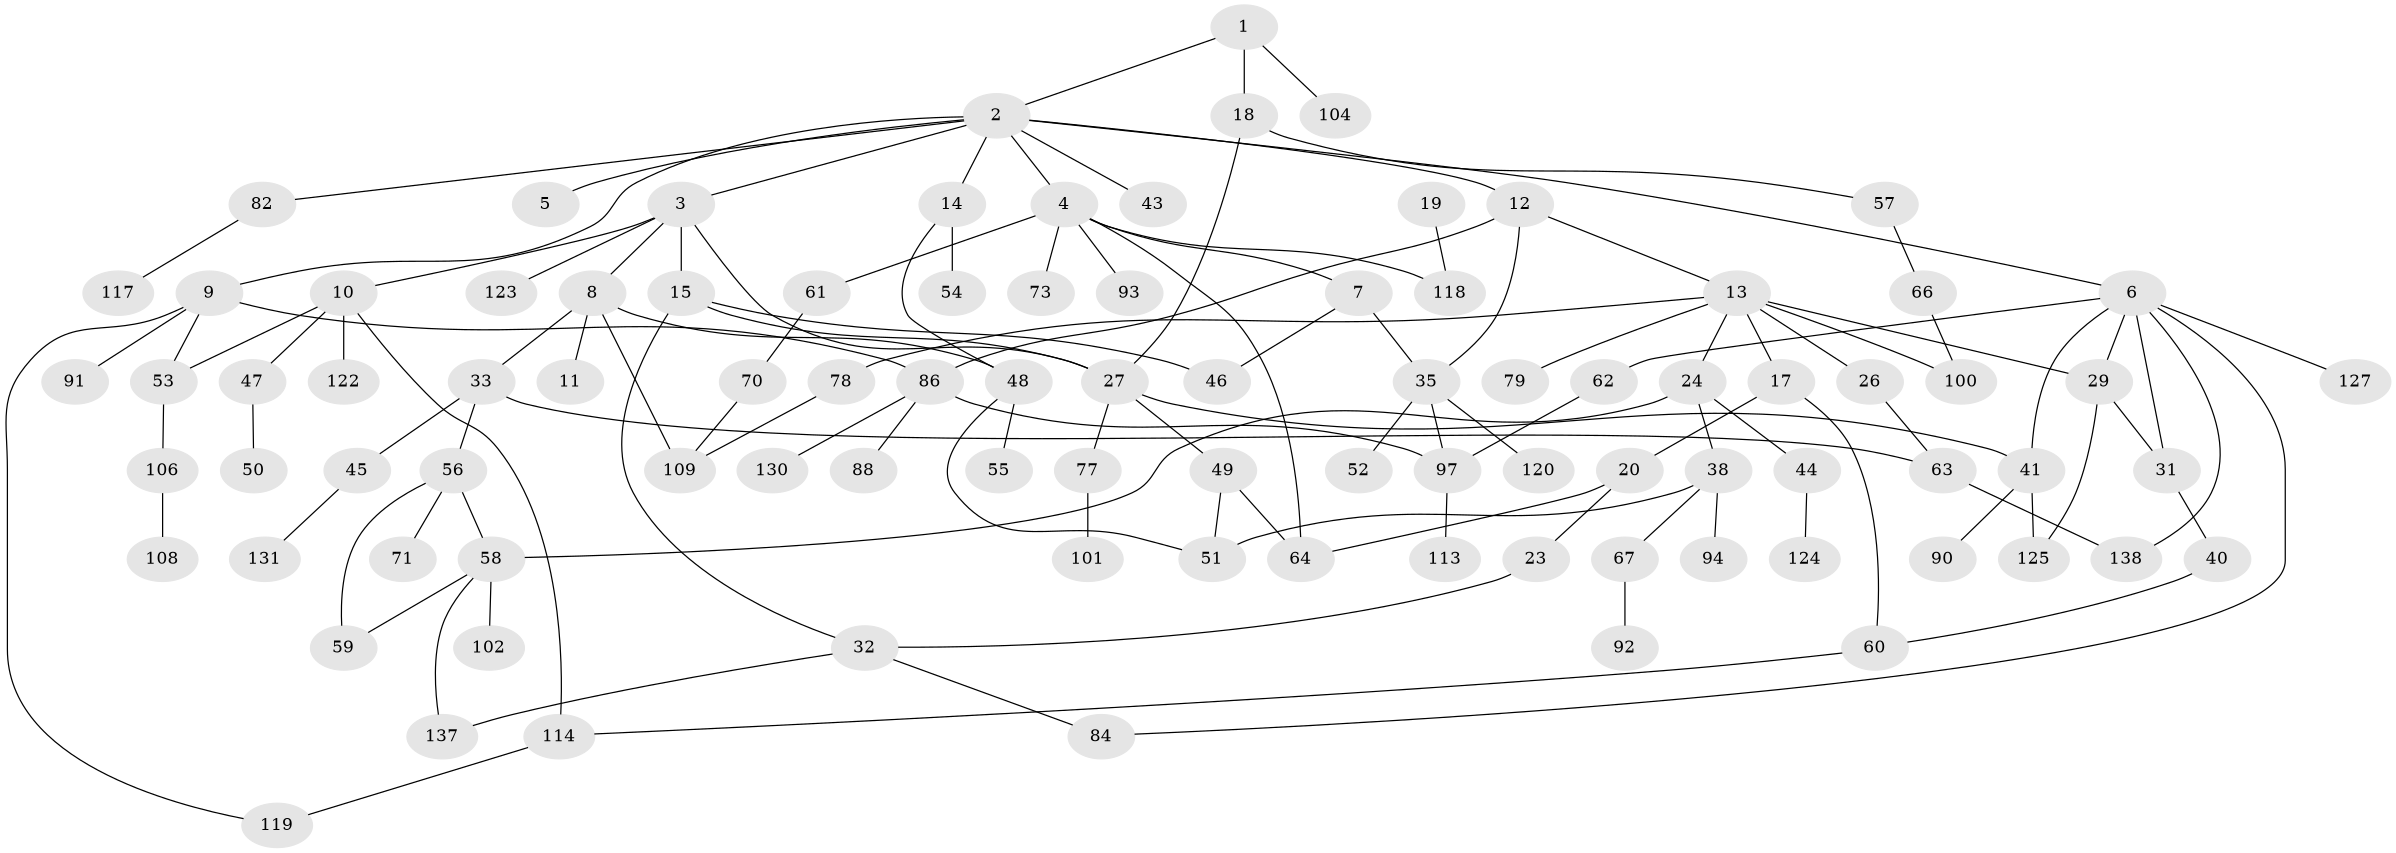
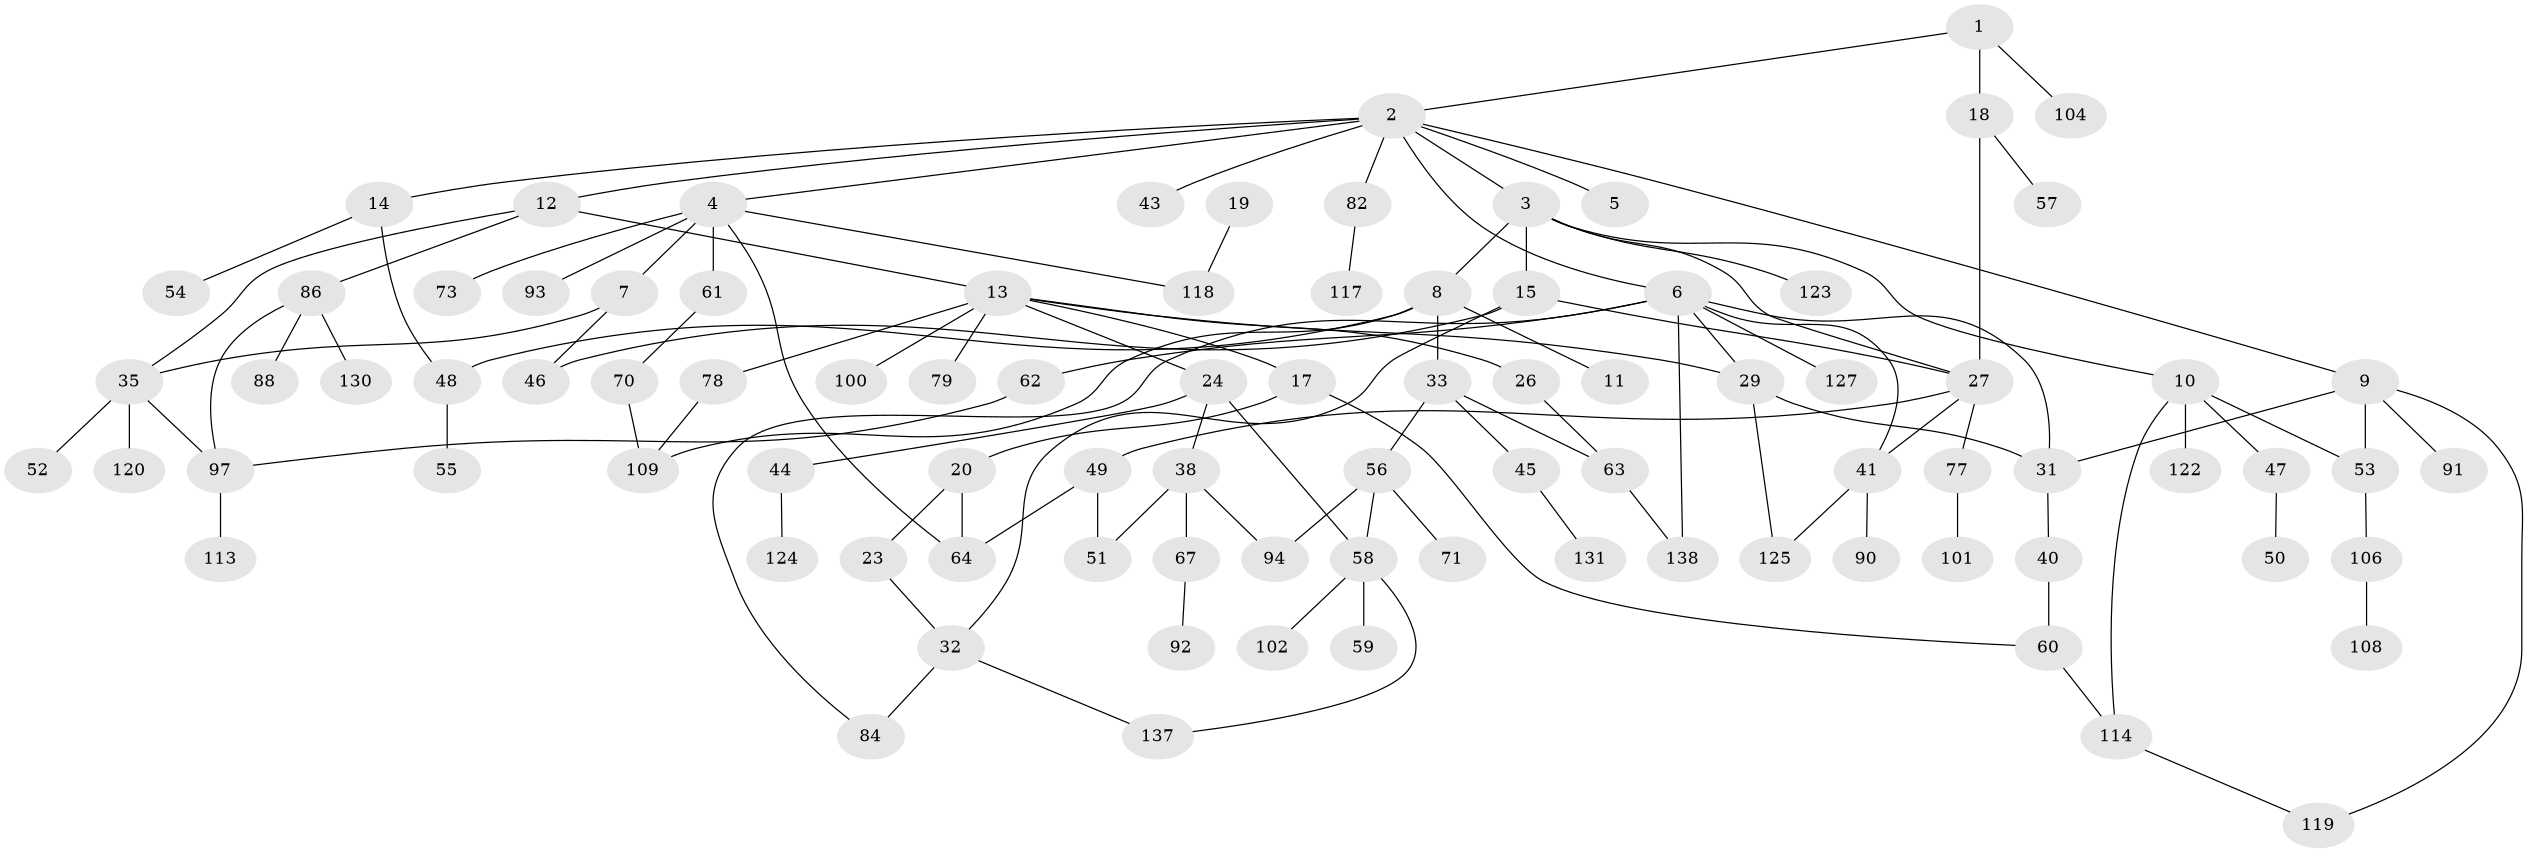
(1923, 293) -> none
(574, 328) -> (2206, 426)
(1016, 530) -> none
(358, 539) -> (1332, 510)
